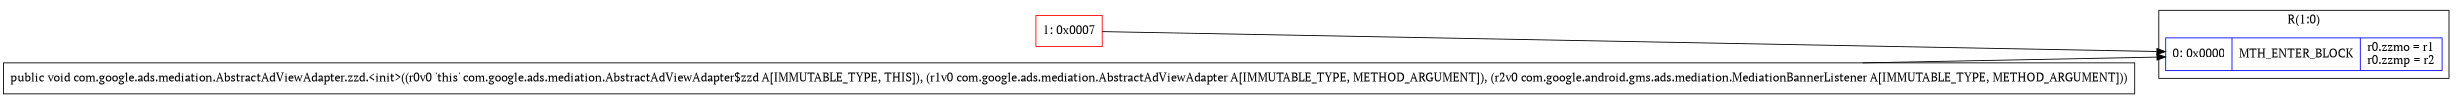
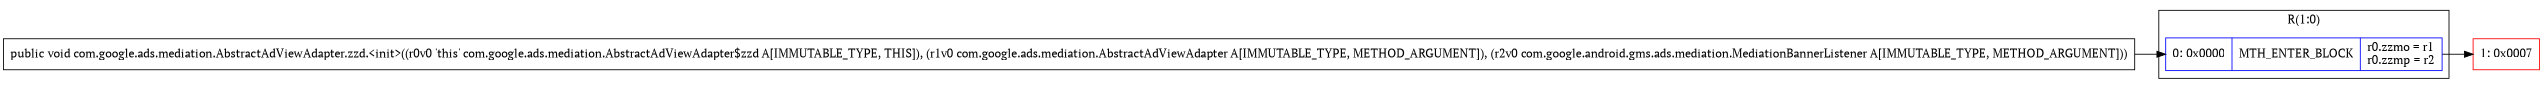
(1630, 42) -> (2454, 54)
